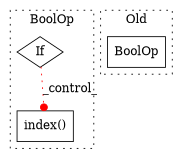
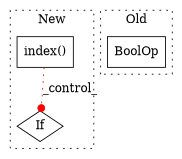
(52, 20) -> (52, 20)
(42, 85) -> (43, 86)
